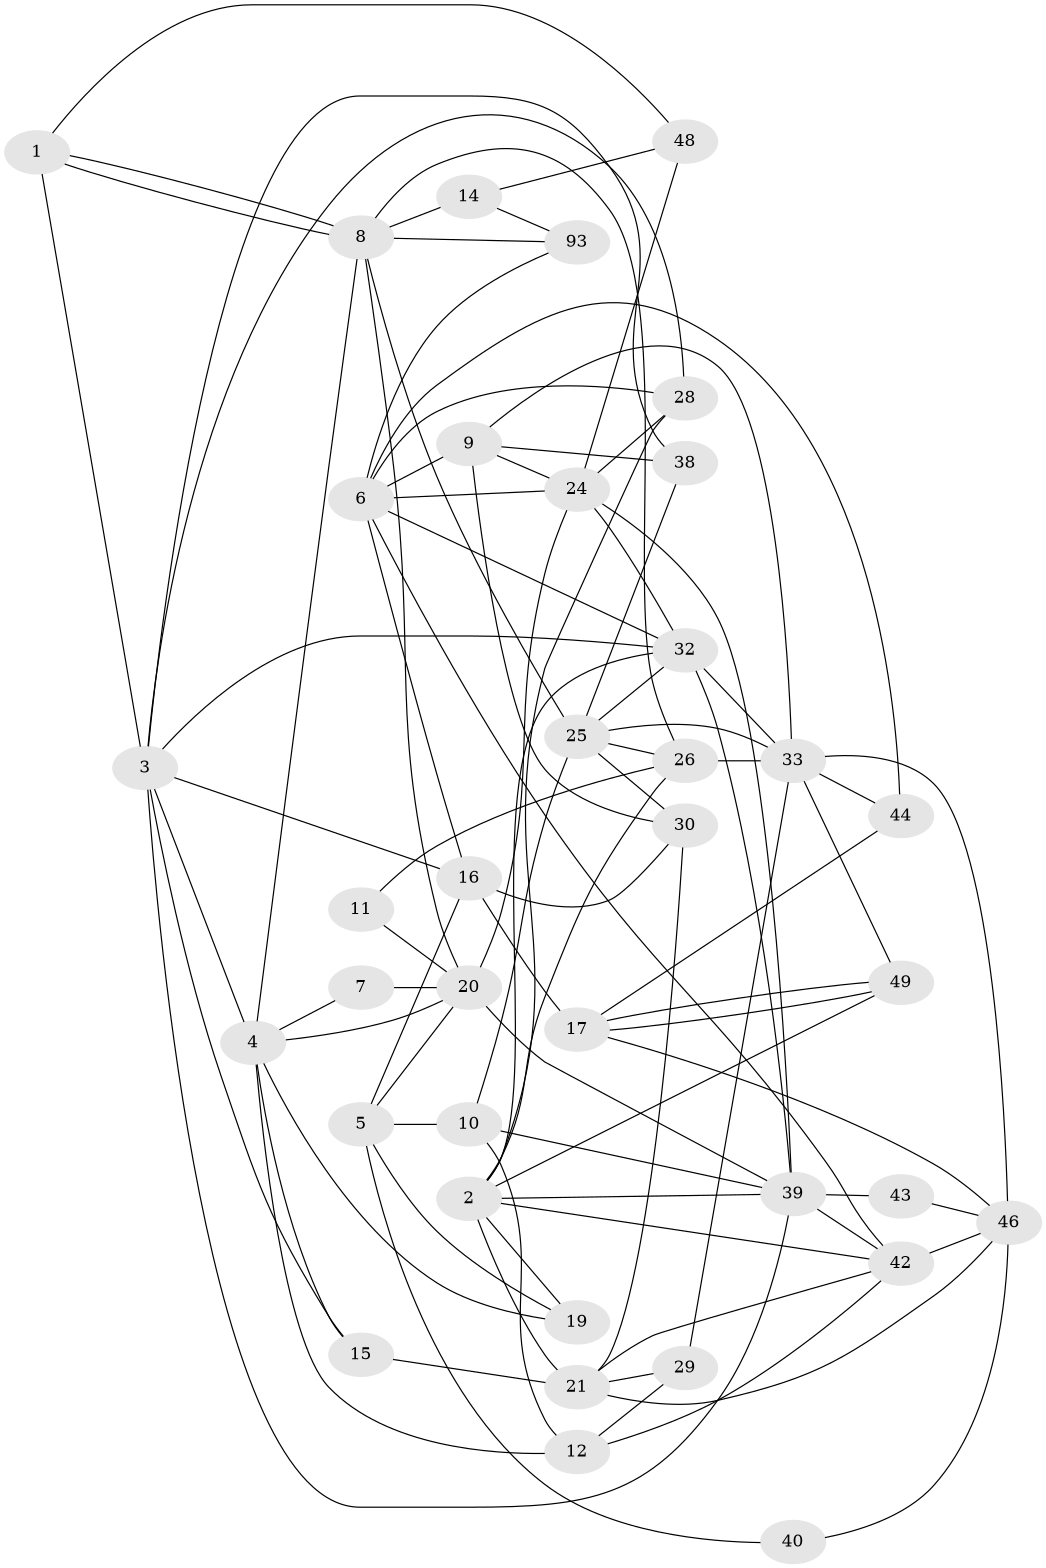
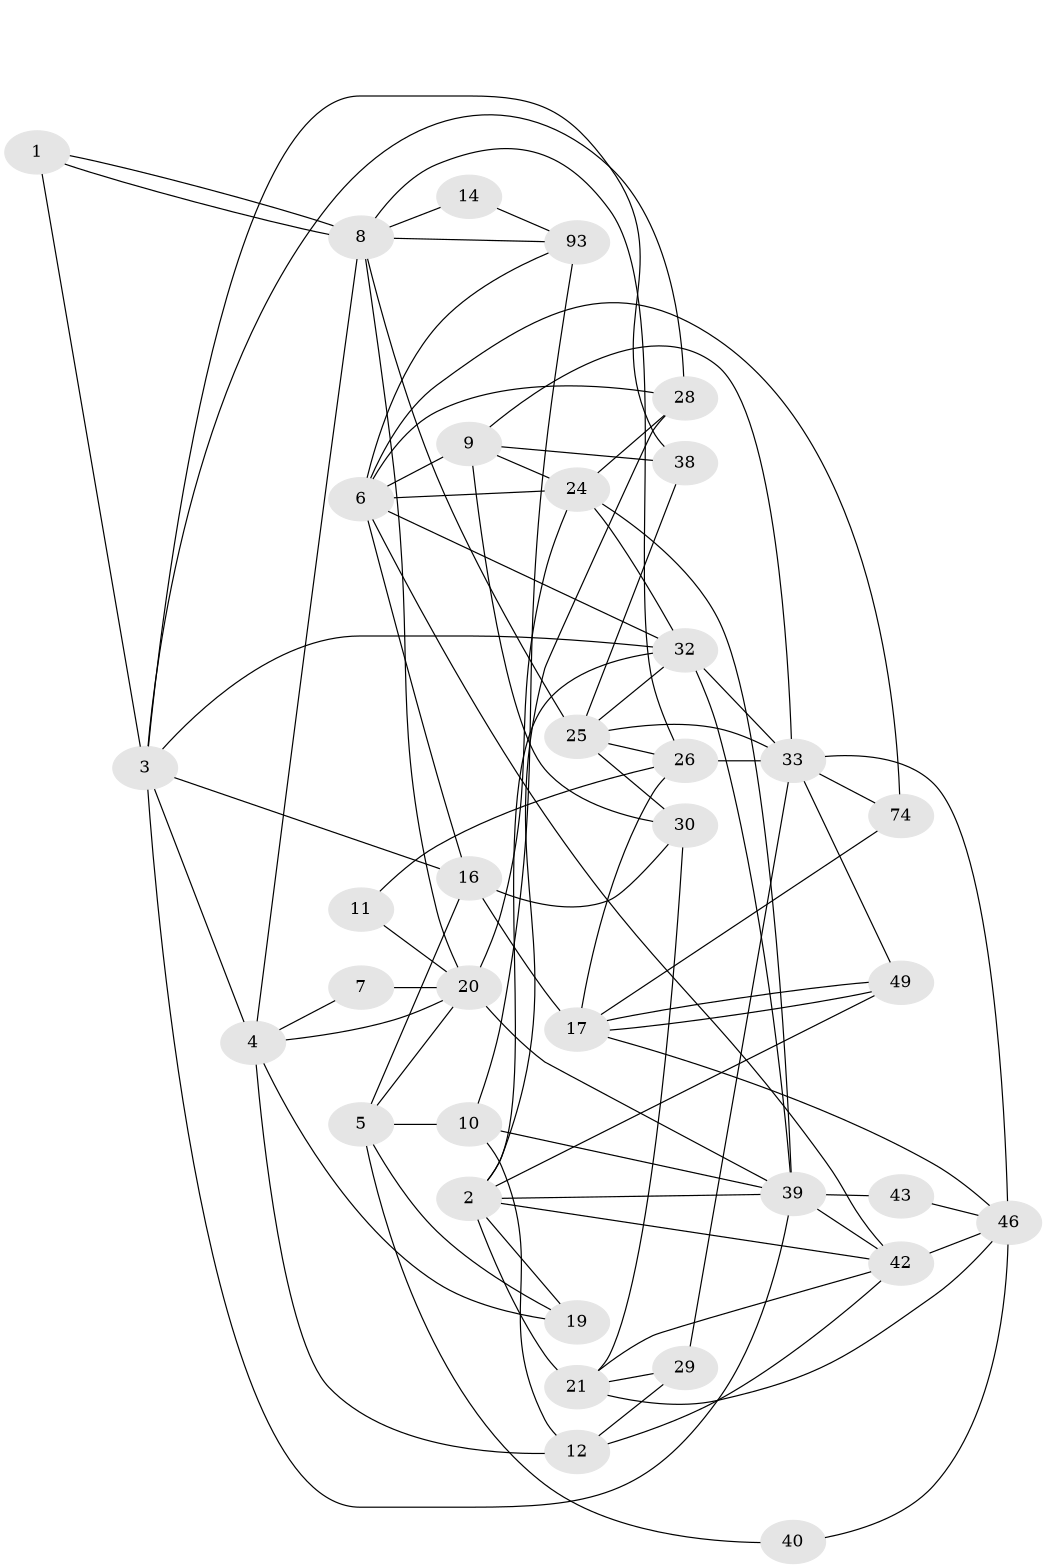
(685, 142) -> none
(901, 816) -> (901, 816)
(522, 921) -> (536, 558)
(555, 970) -> (611, 888)
(361, 1355) -> none
